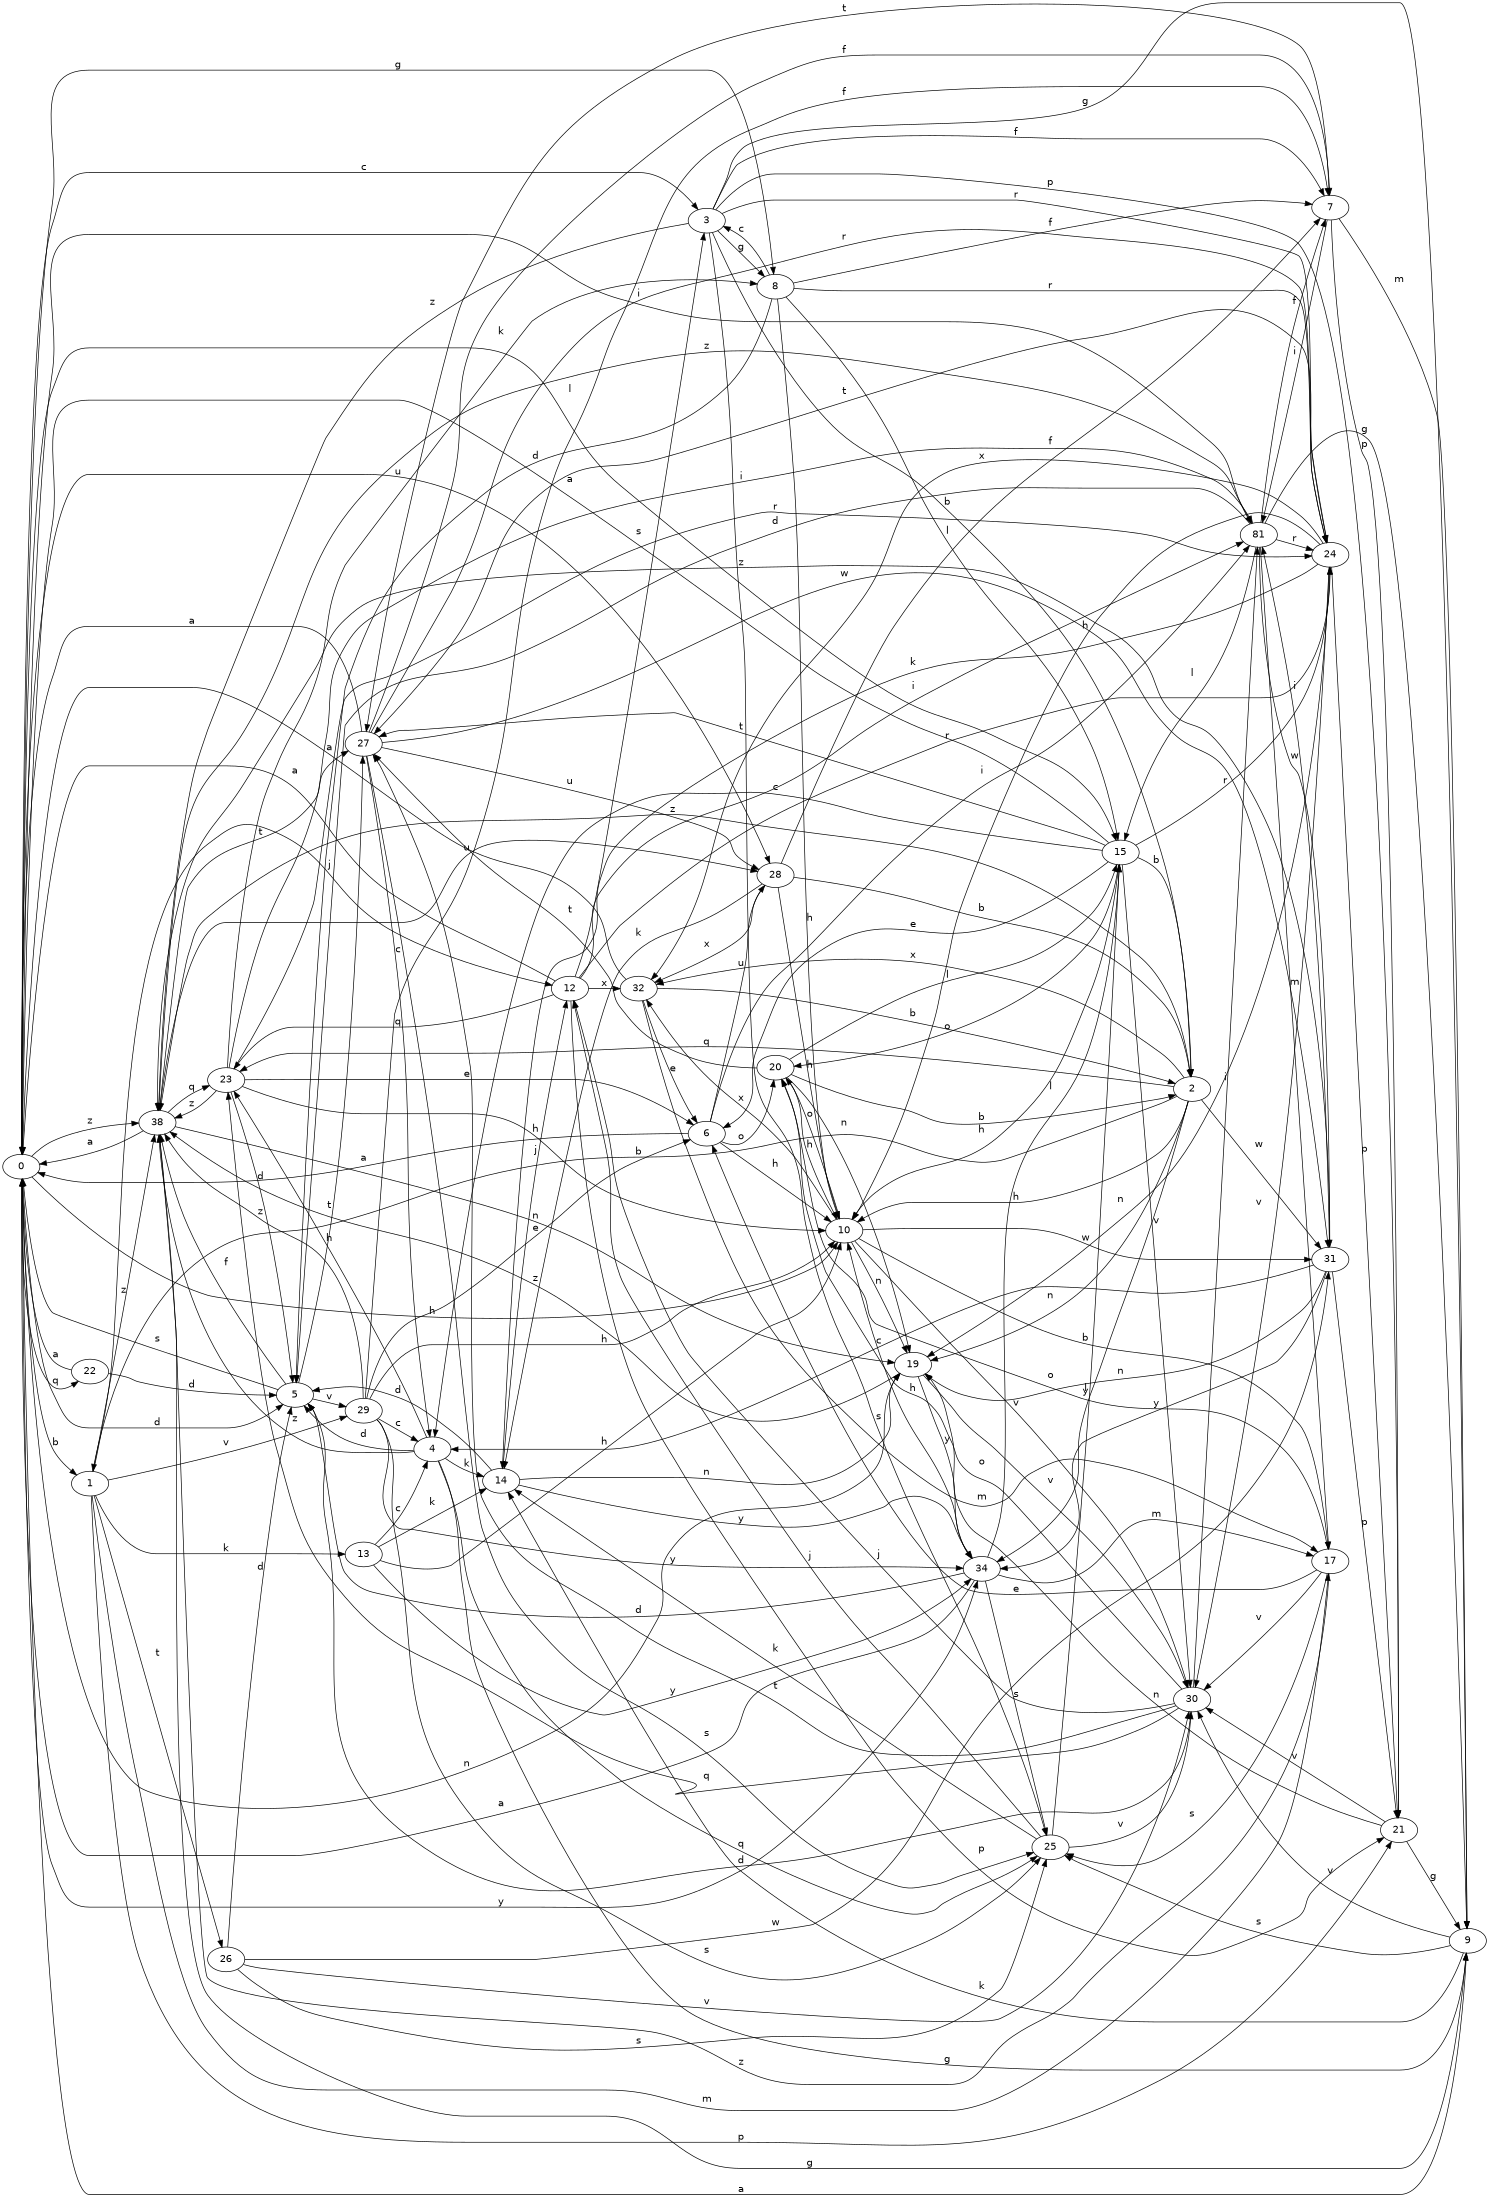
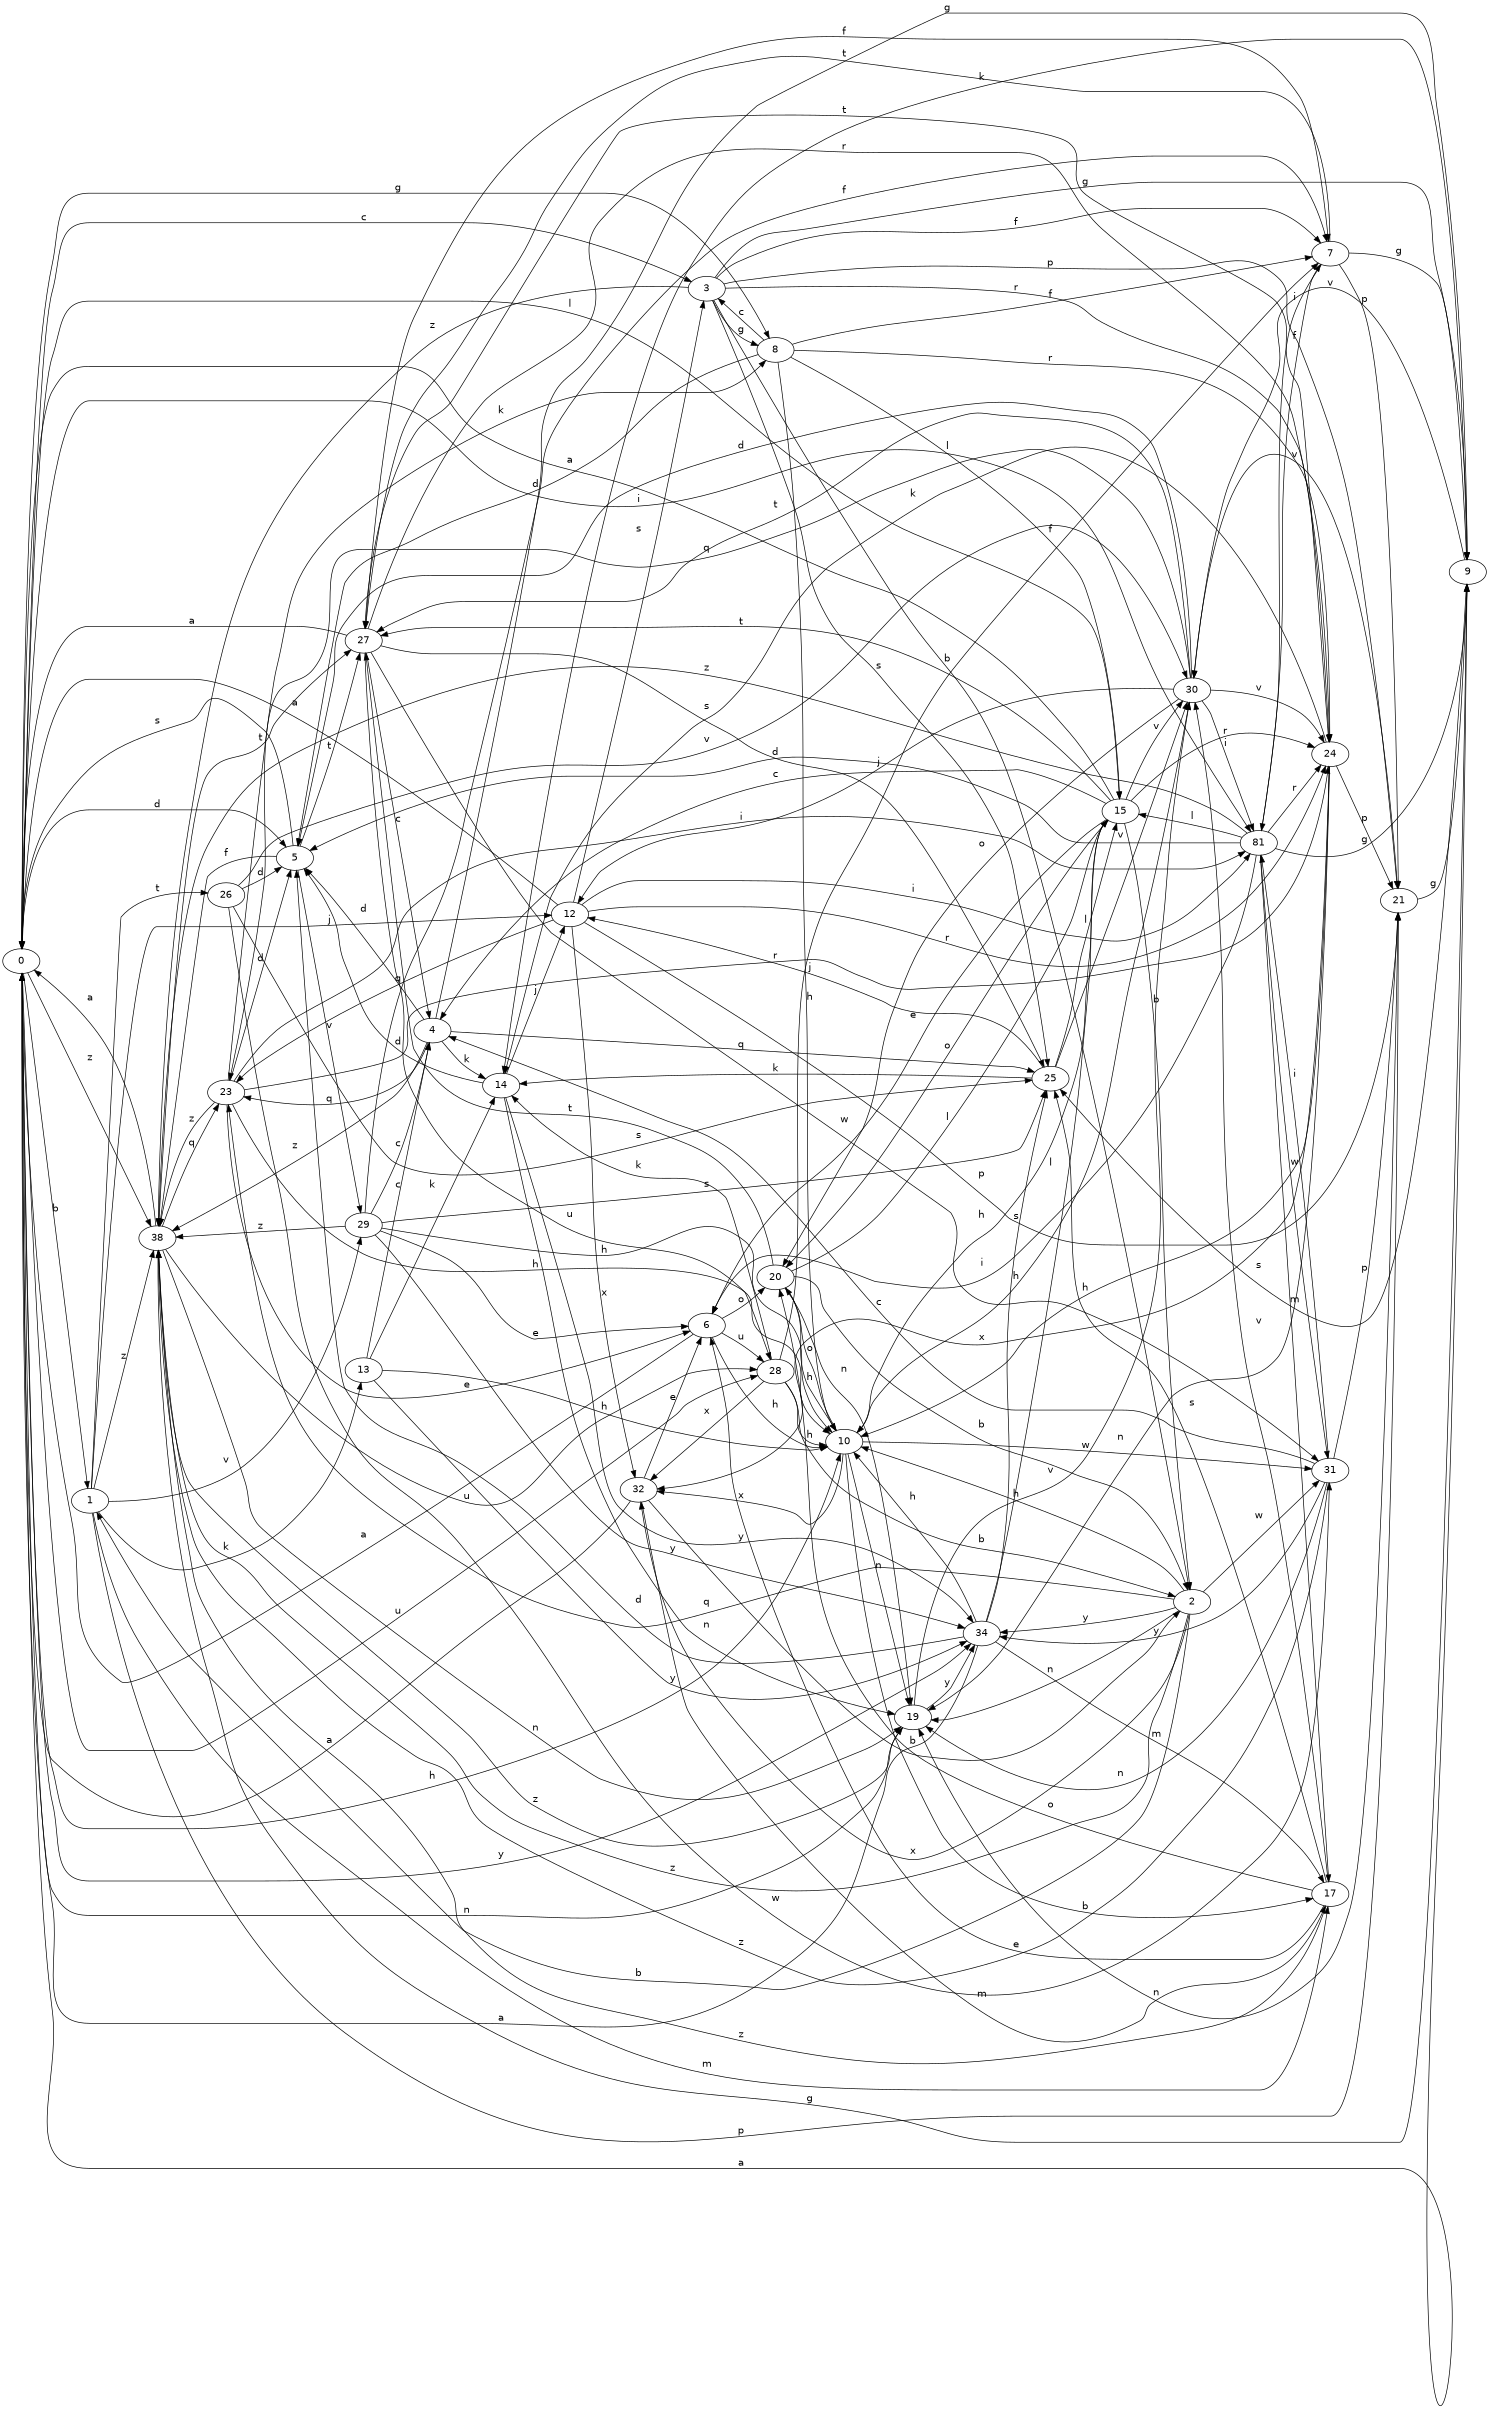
(1399, 279) -> (1399, 251)
(948, 812) -> (1050, 1221)
(1287, 1127) -> (1272, 700)
(329, 1239) -> (329, 1099)
(90, 1372) -> none
(1016, 1403) -> (1016, 1276)
